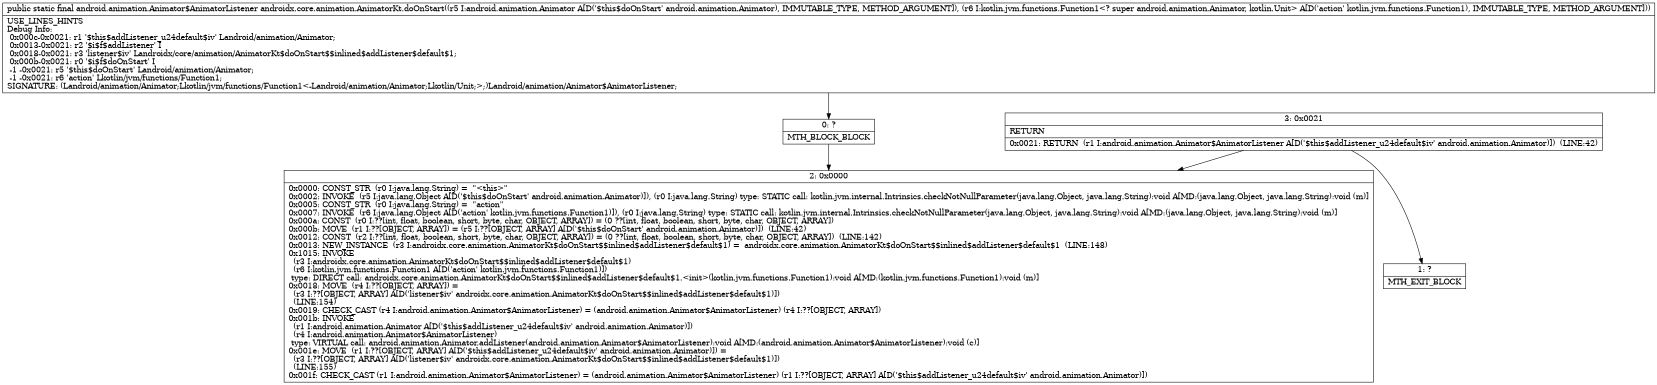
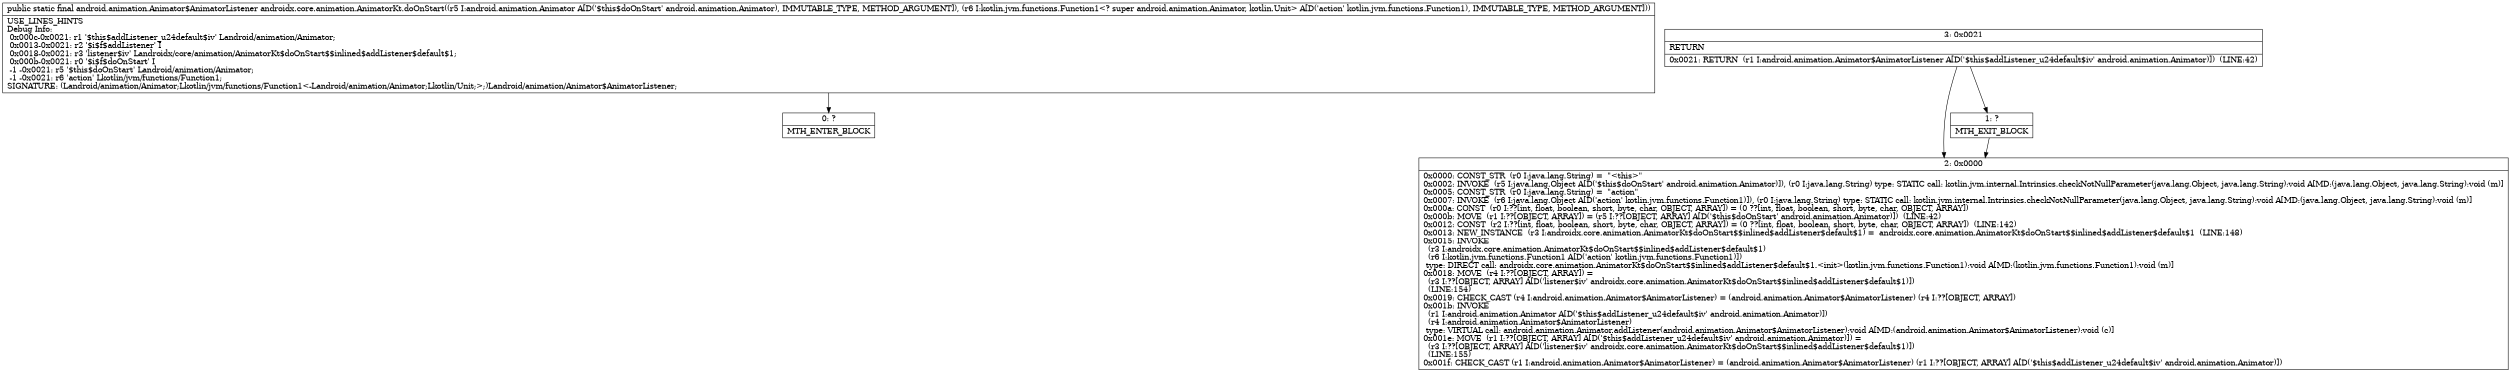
(829, 138) -> (829, 131)
(829, 155) -> (1988, 145)
(324, 254) -> (1459, 241)
